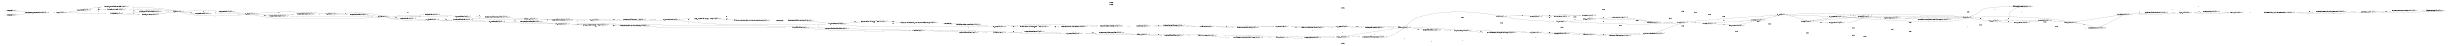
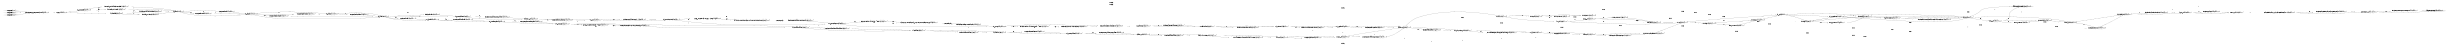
none -> (11, 13)
